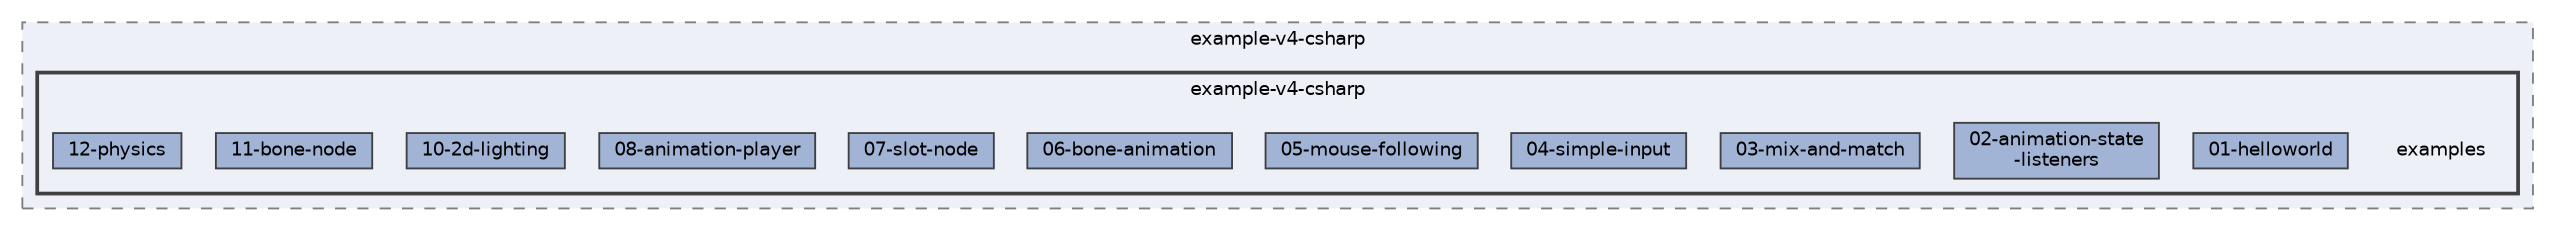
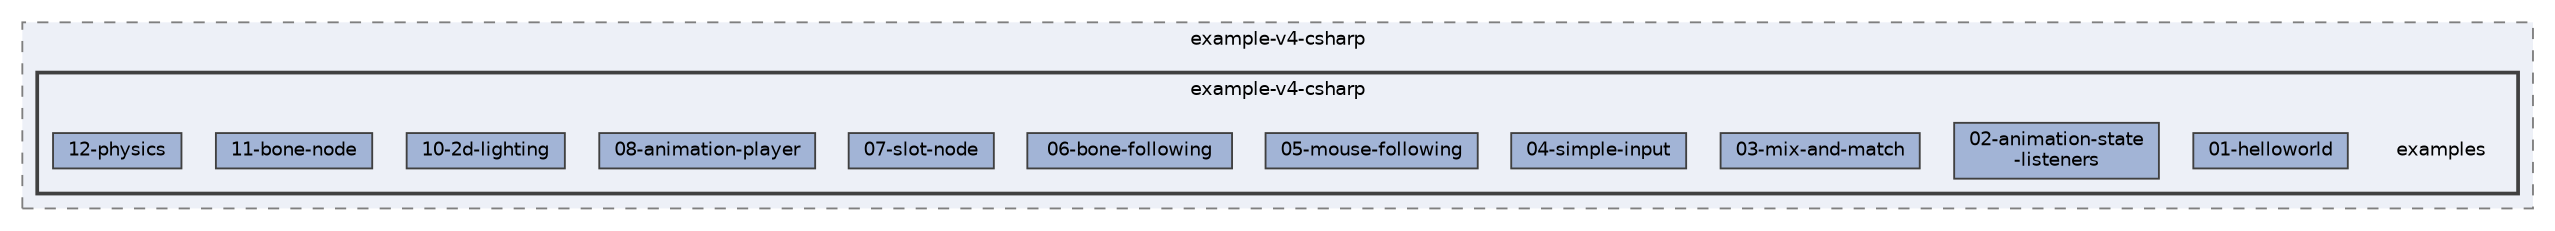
(1130, 151) -> (1130, 151)
